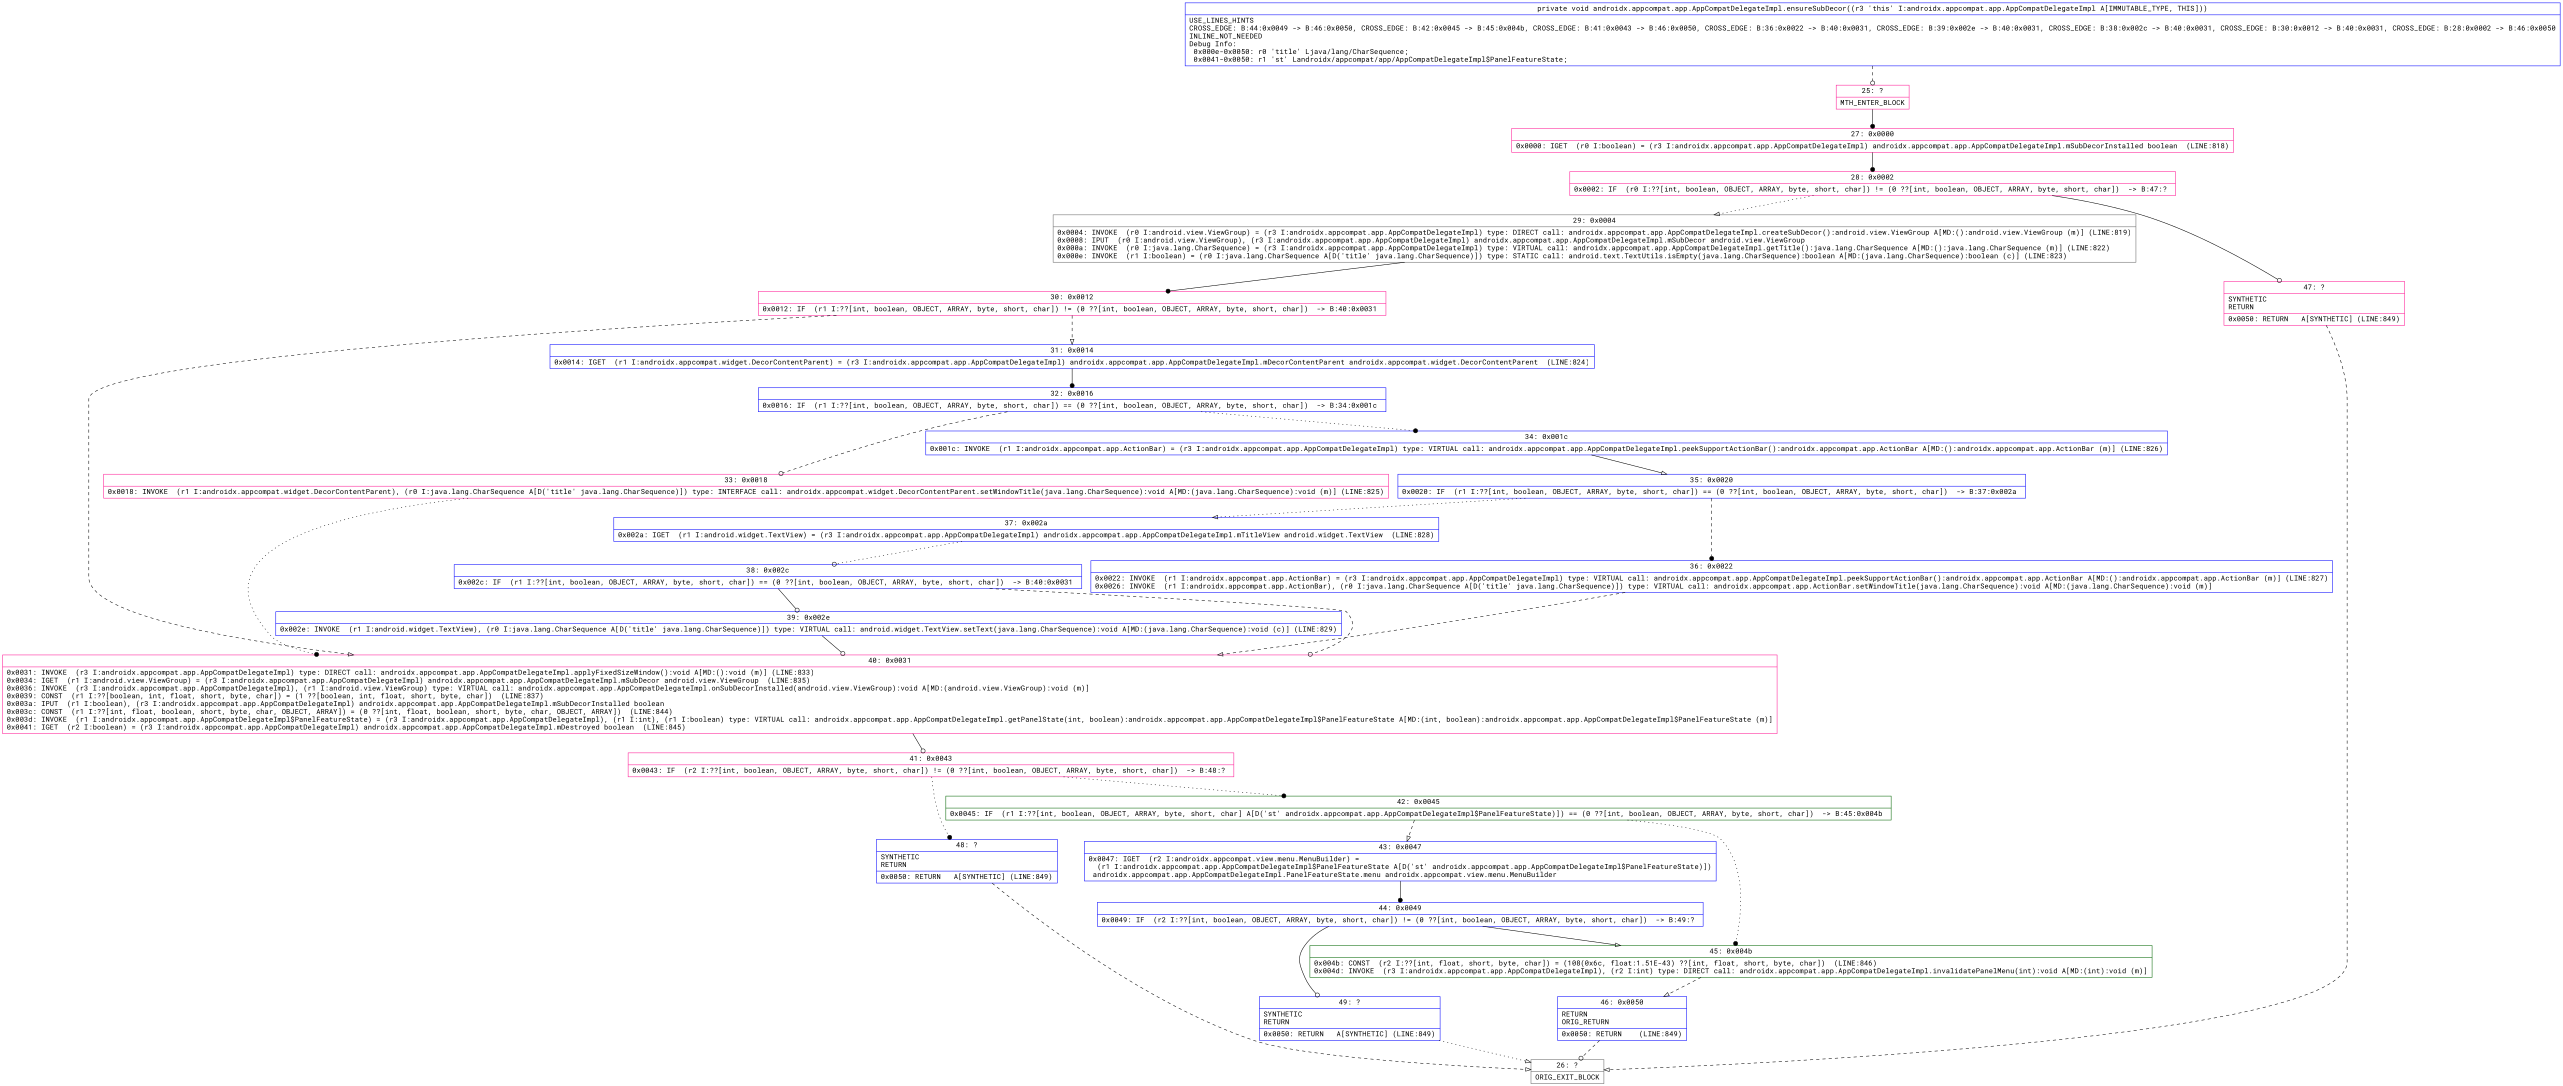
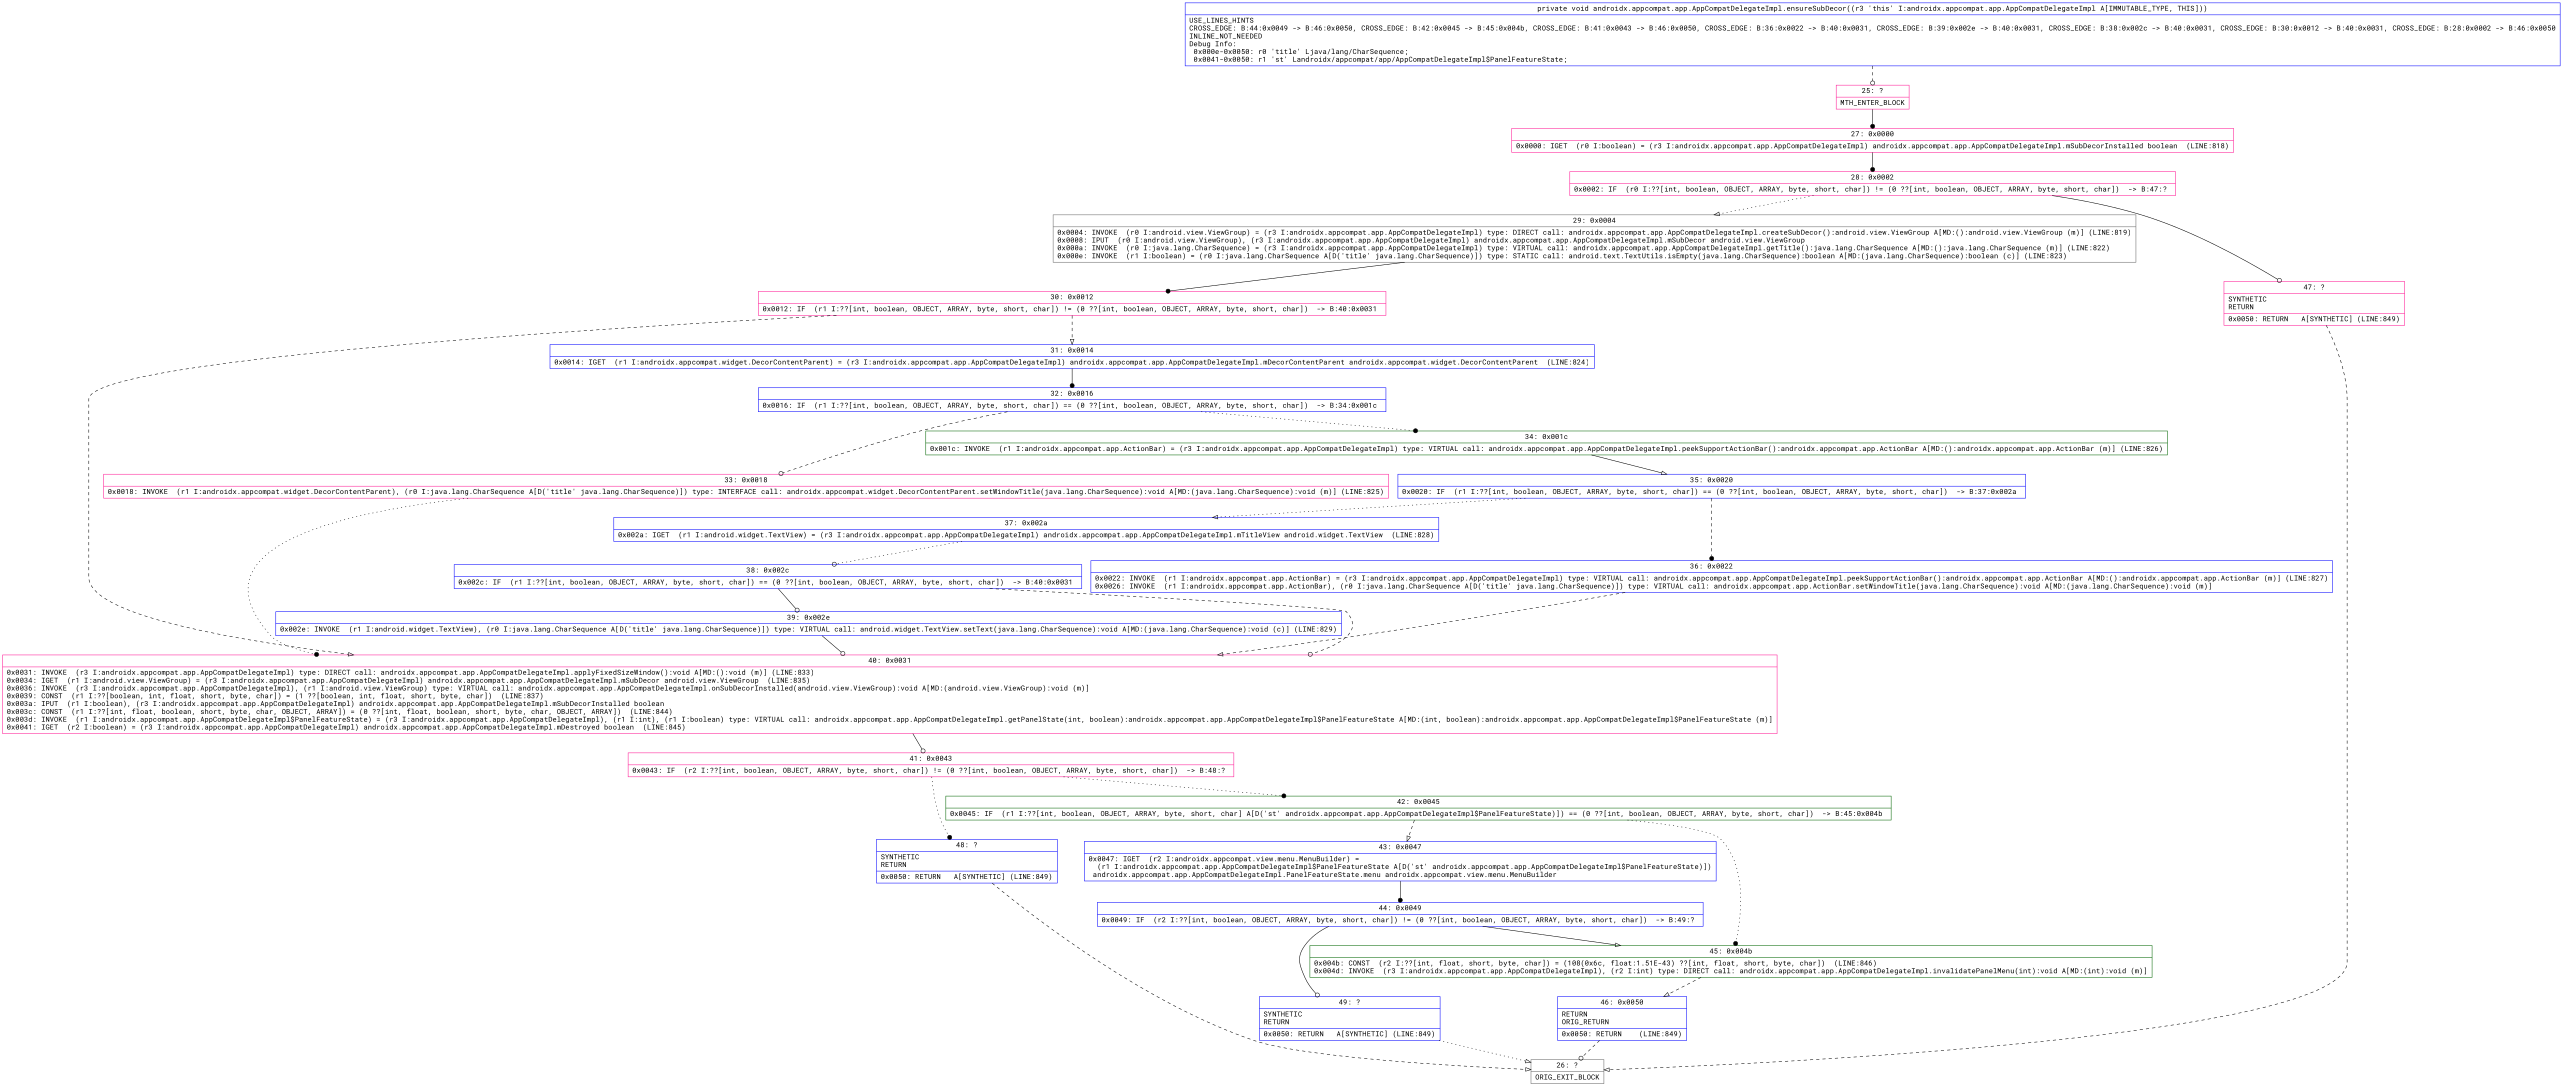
(1547, 443) -> (1547, 443)
